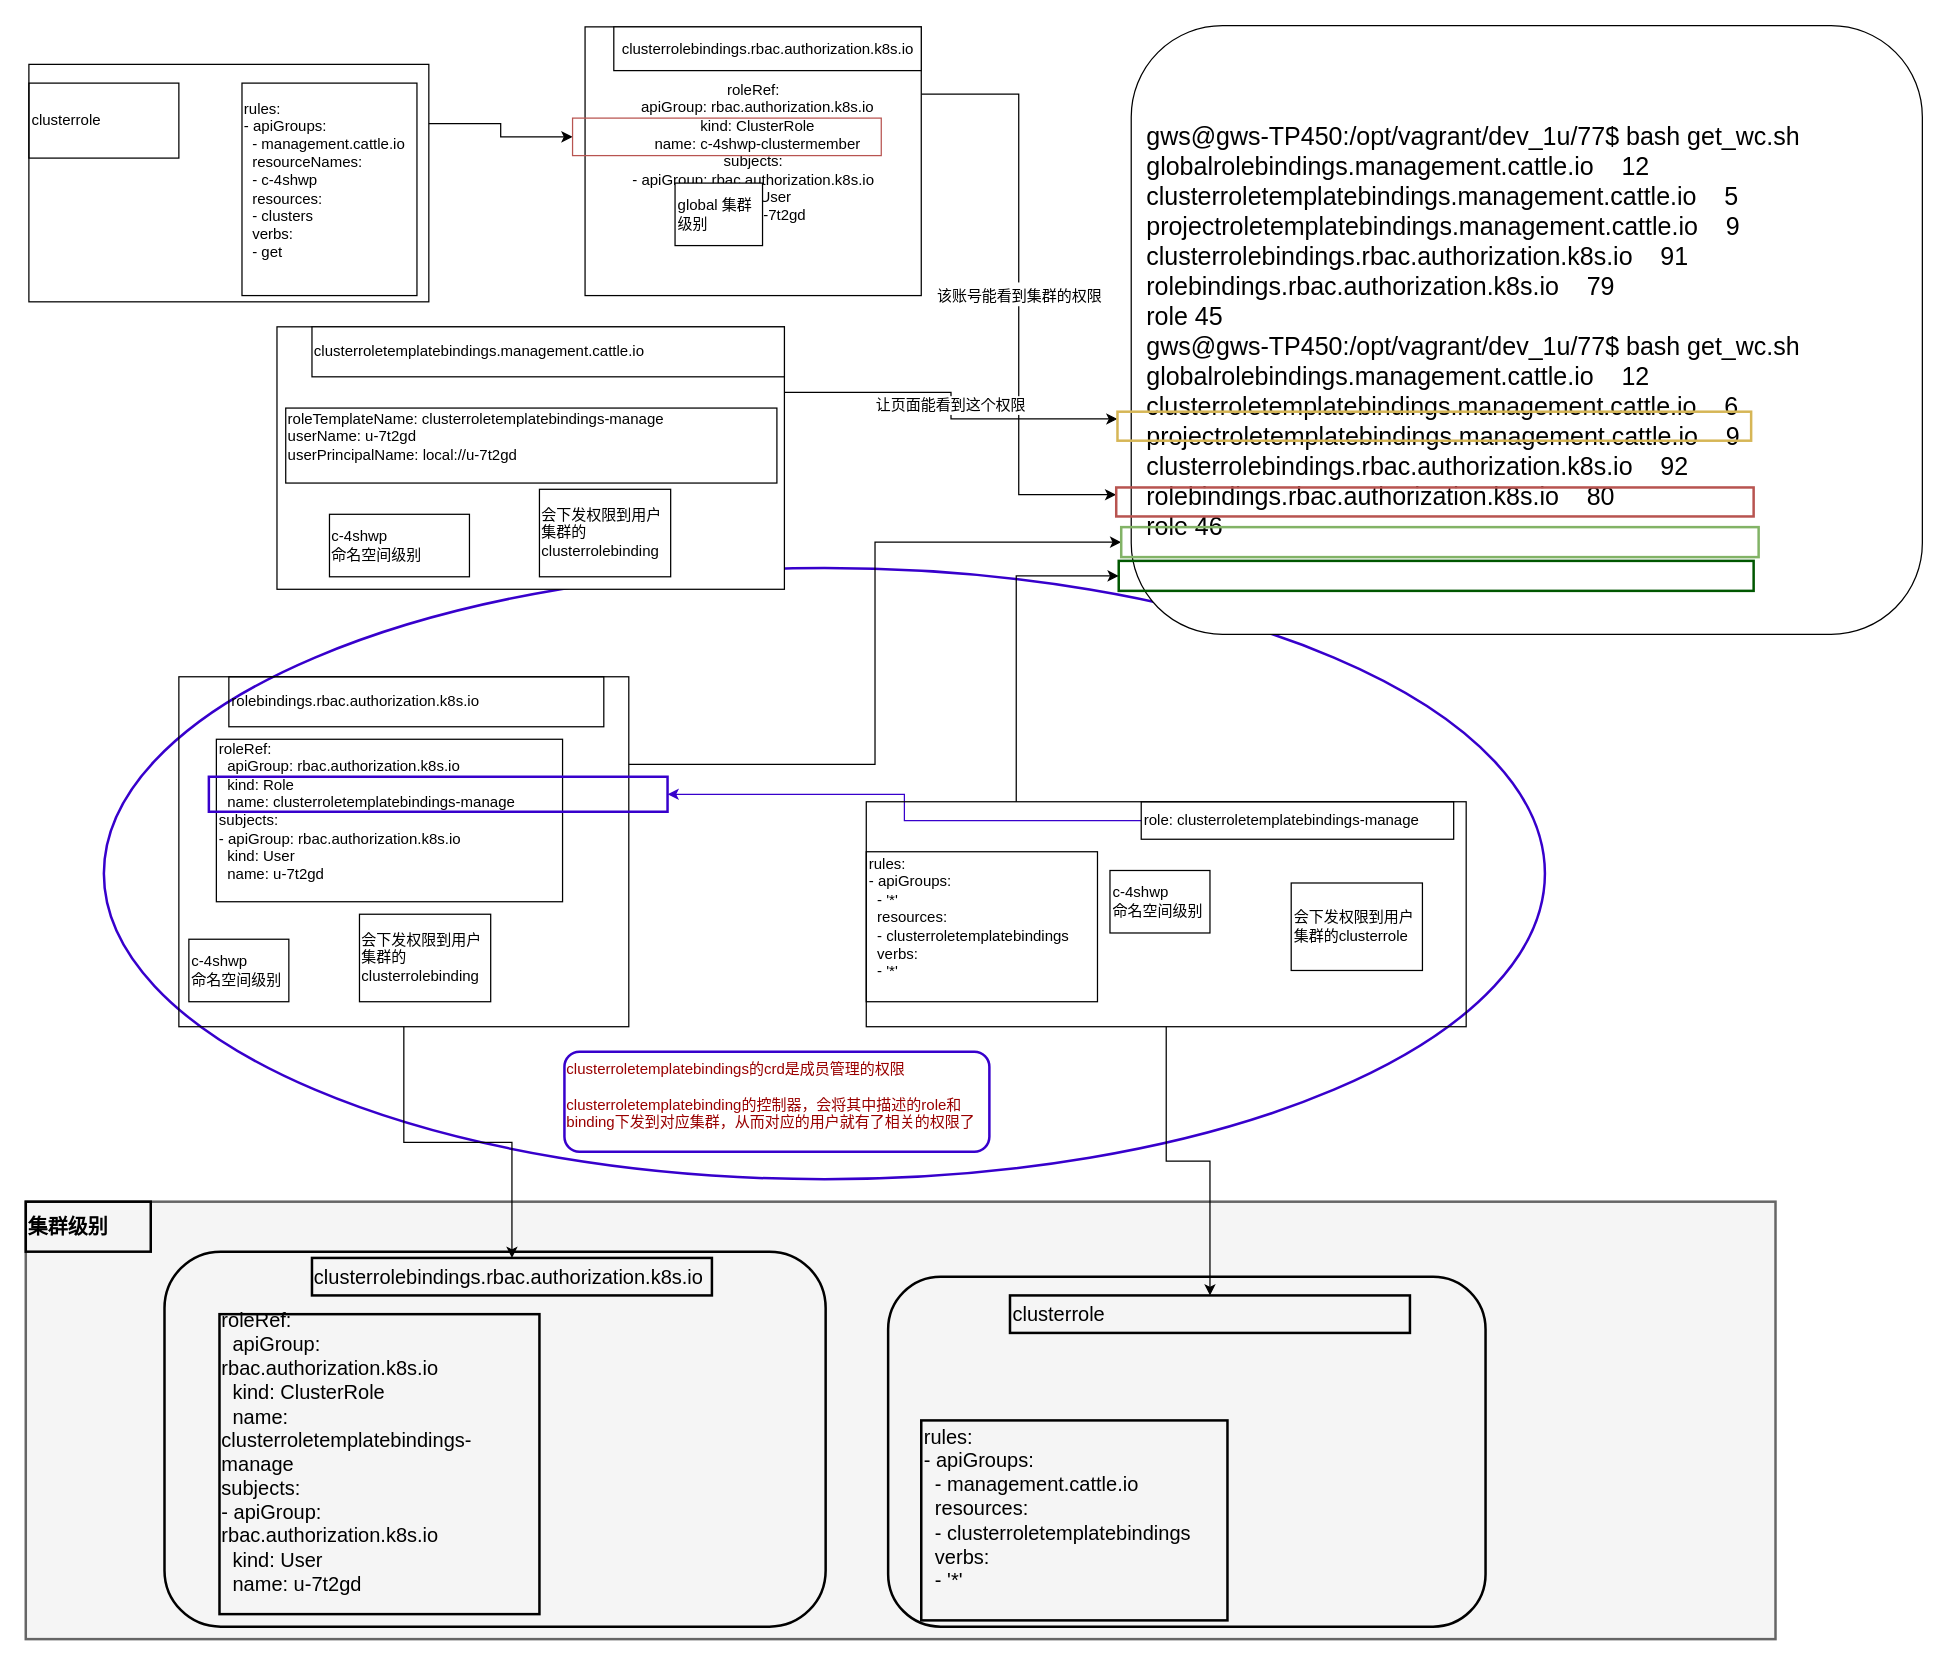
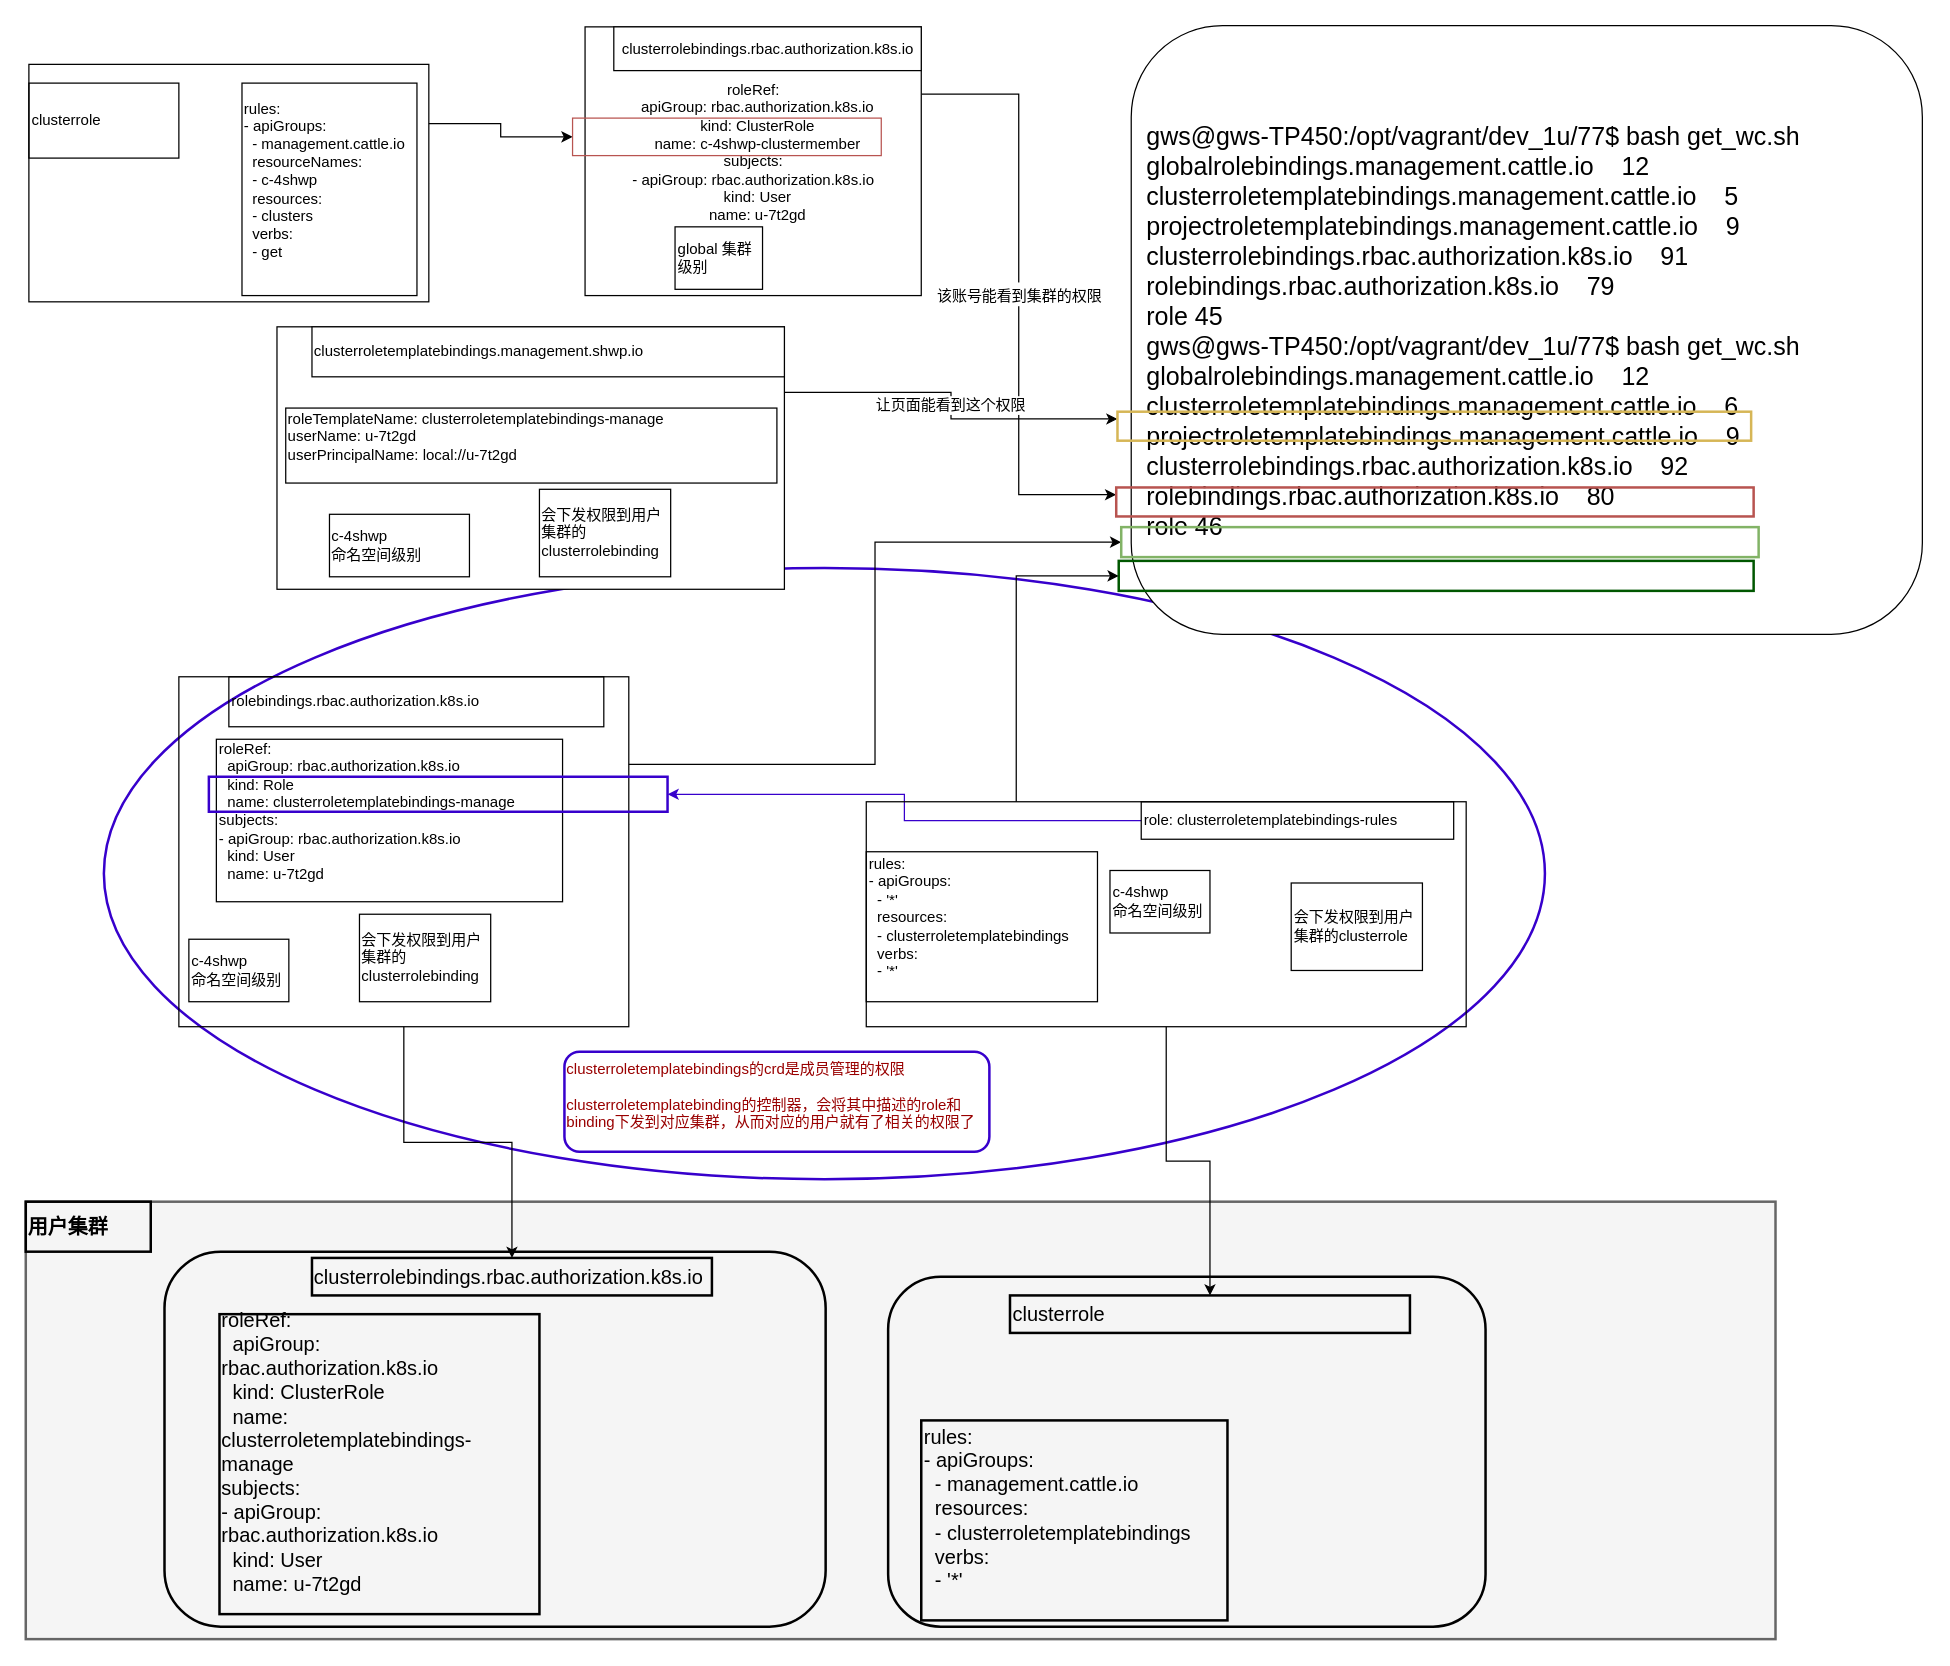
(719, 214) -> (719, 258)
(496, 352) -> (490, 352)
(1299, 821) -> (1293, 821)
(68, 1227) -> (68, 1227)
